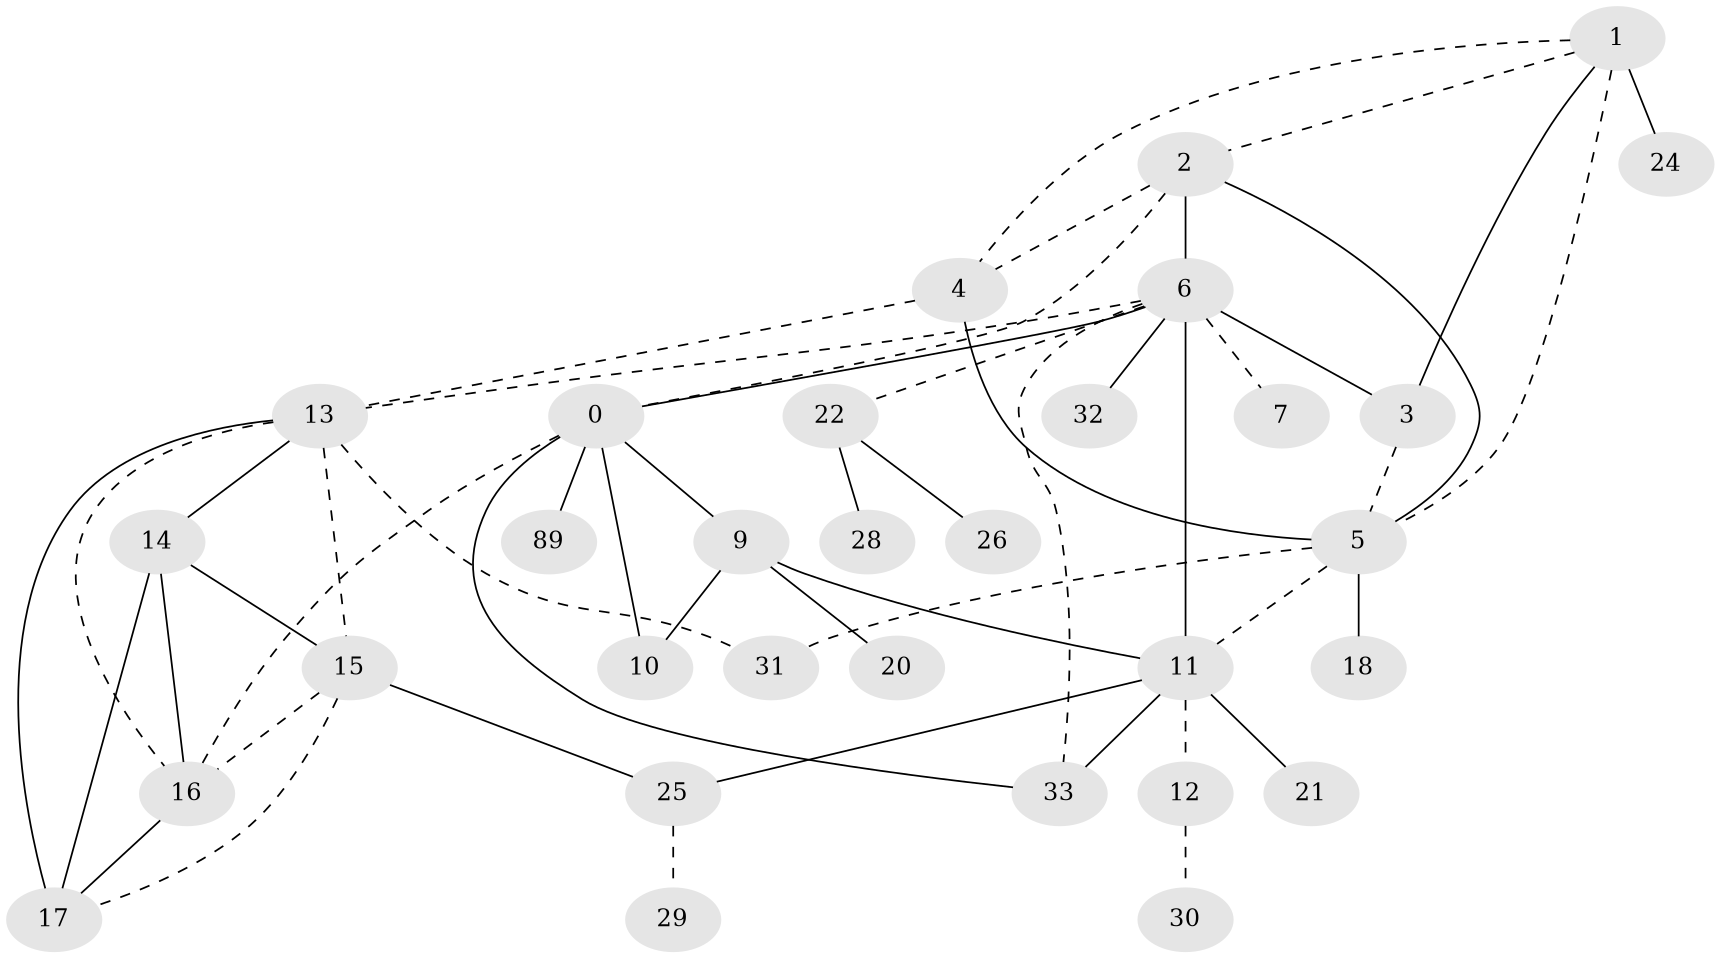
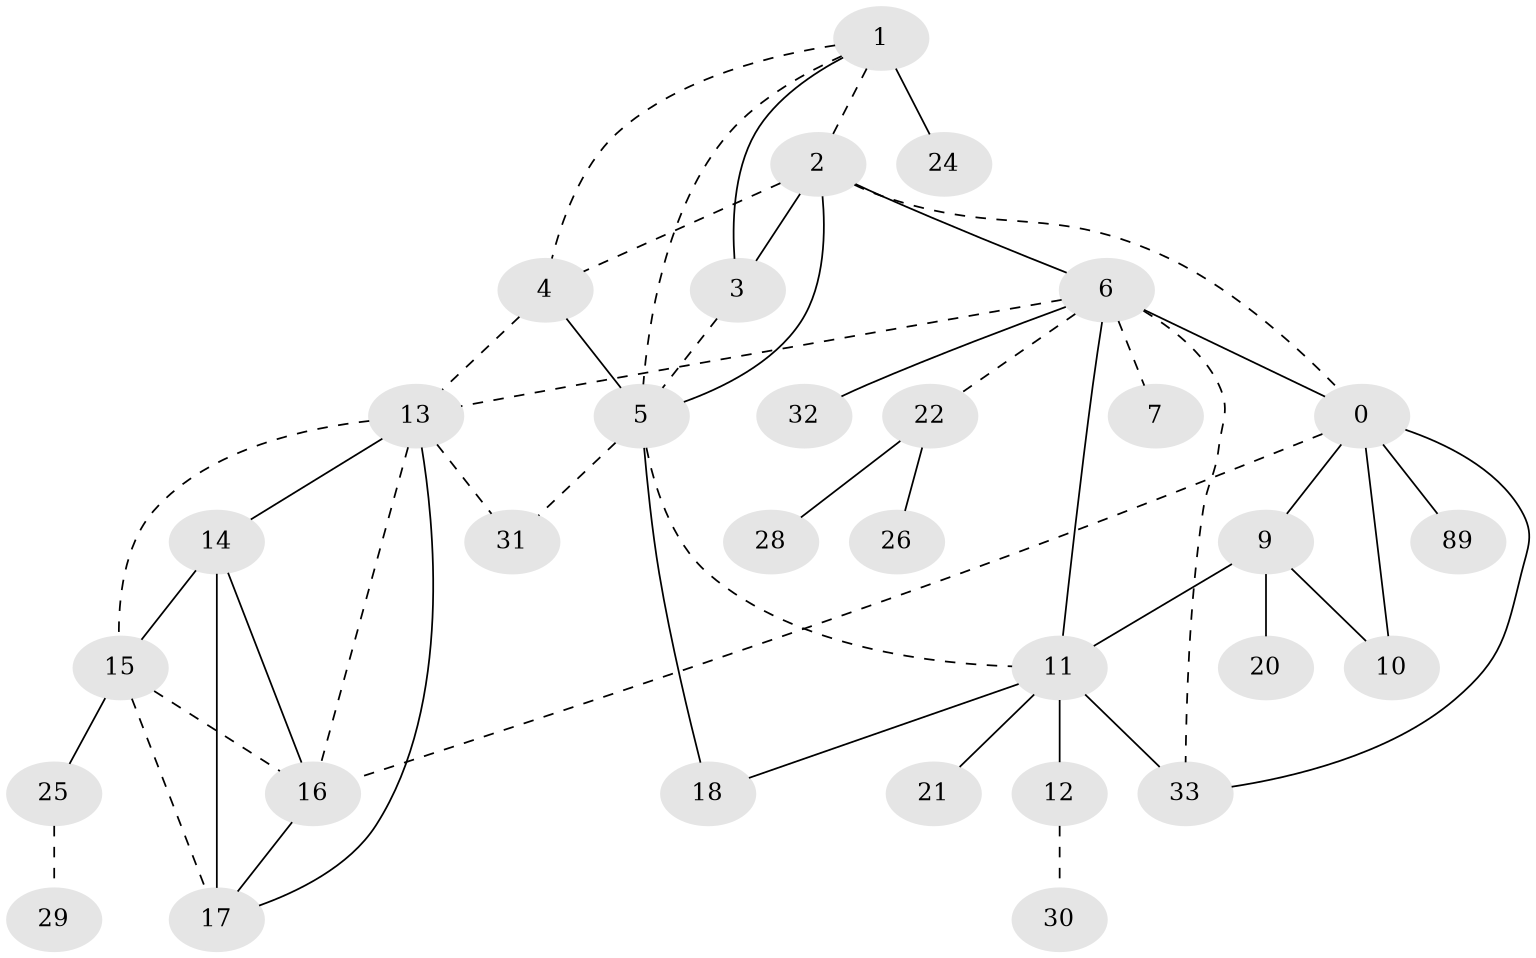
(1296, 353) -> (778, 227)
(929, 731) -> (884, 731)
(1186, 731) -> (1060, 731)
